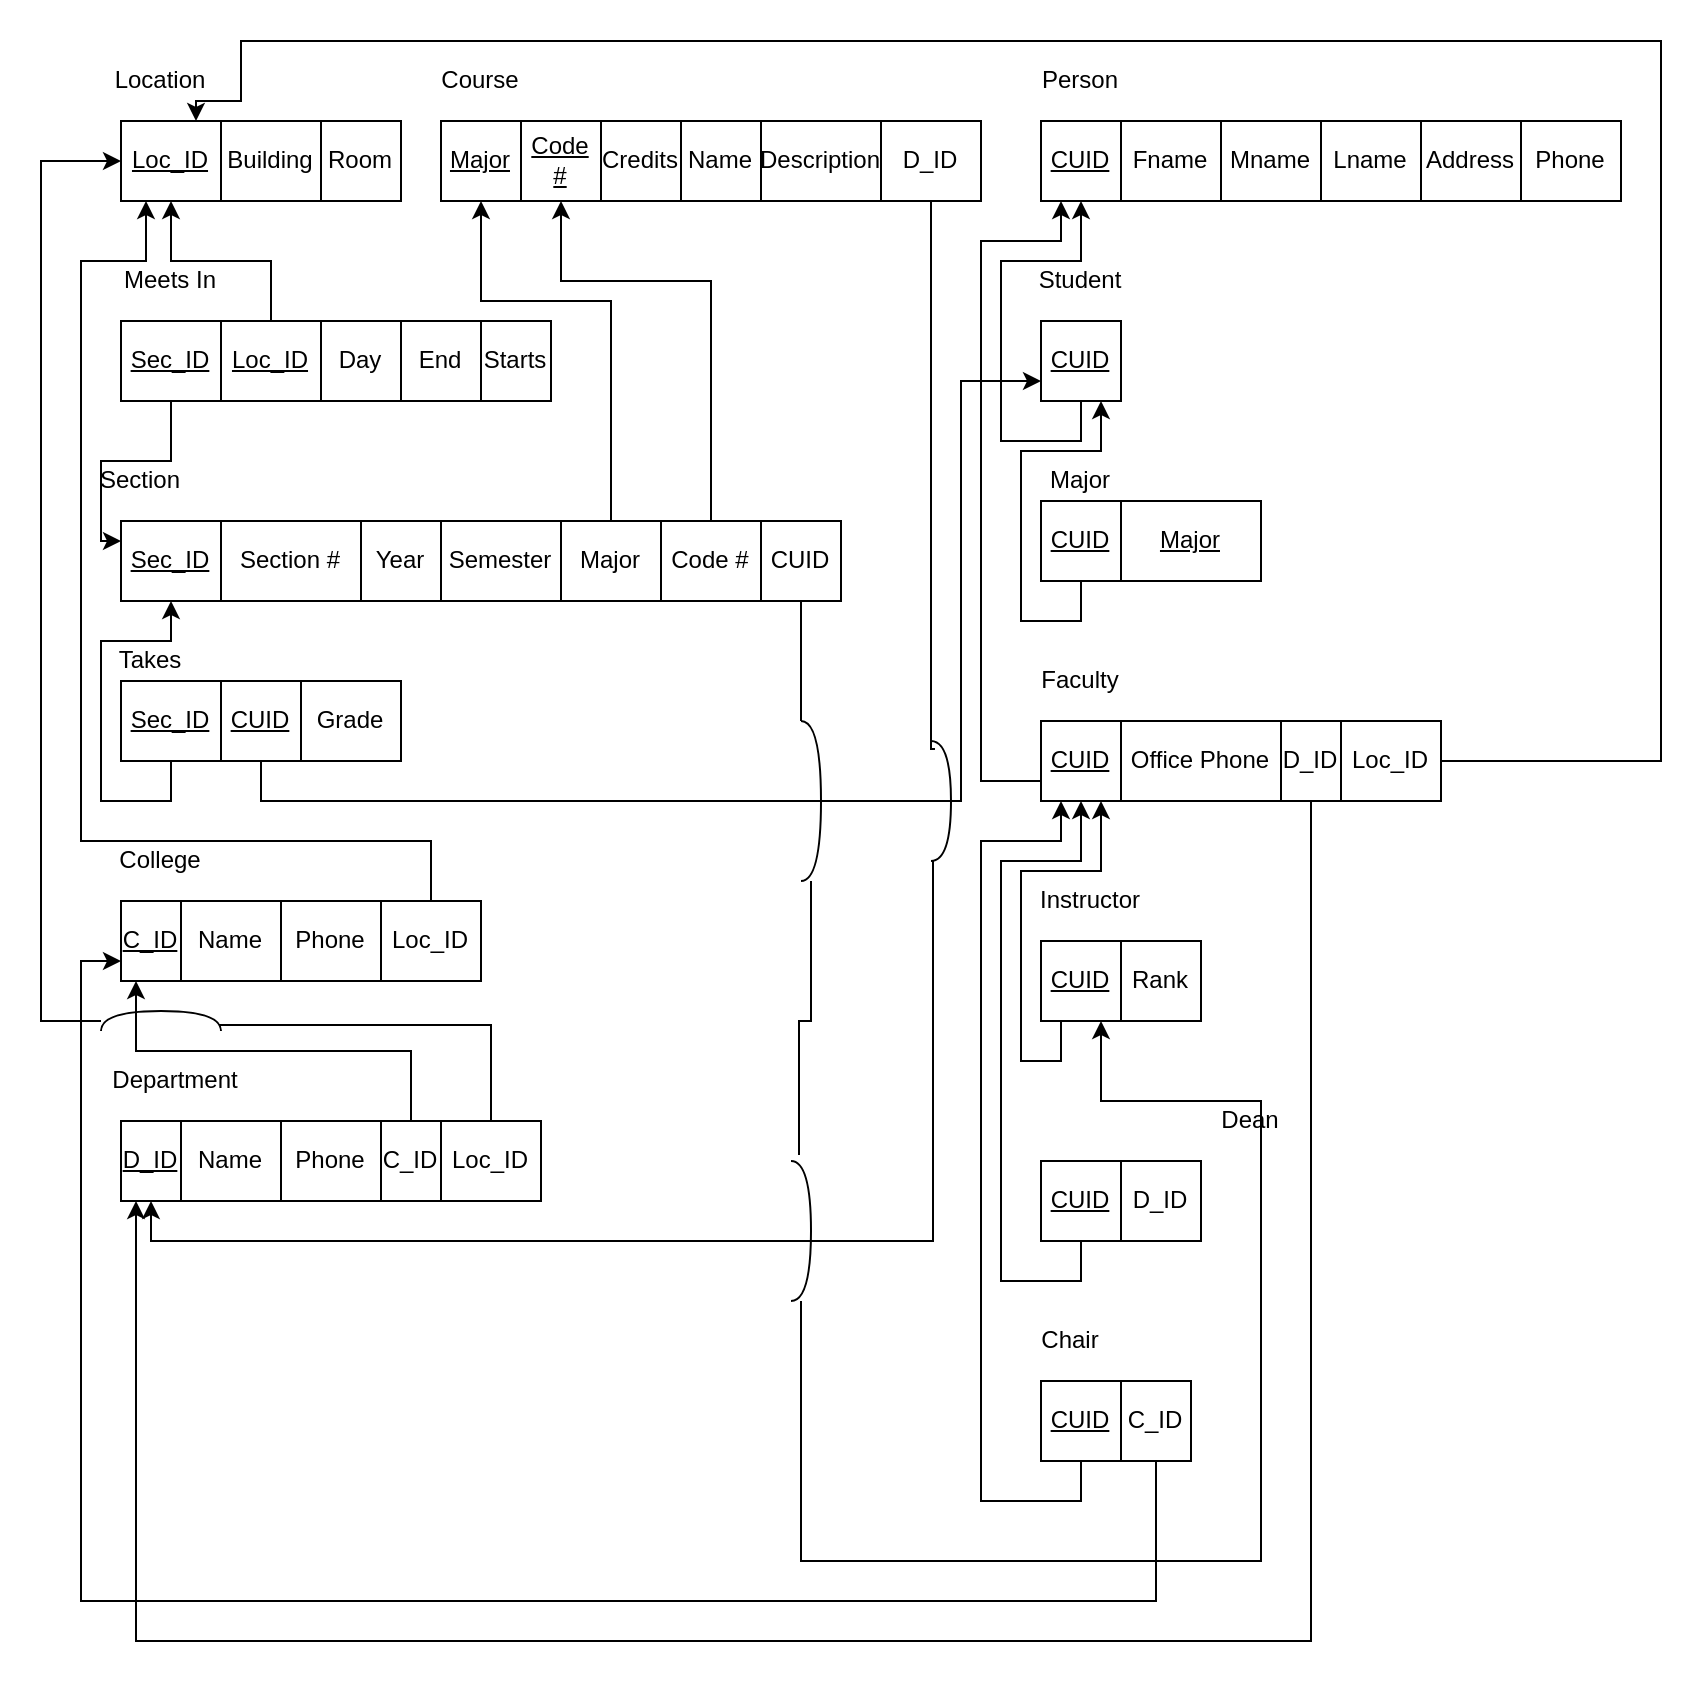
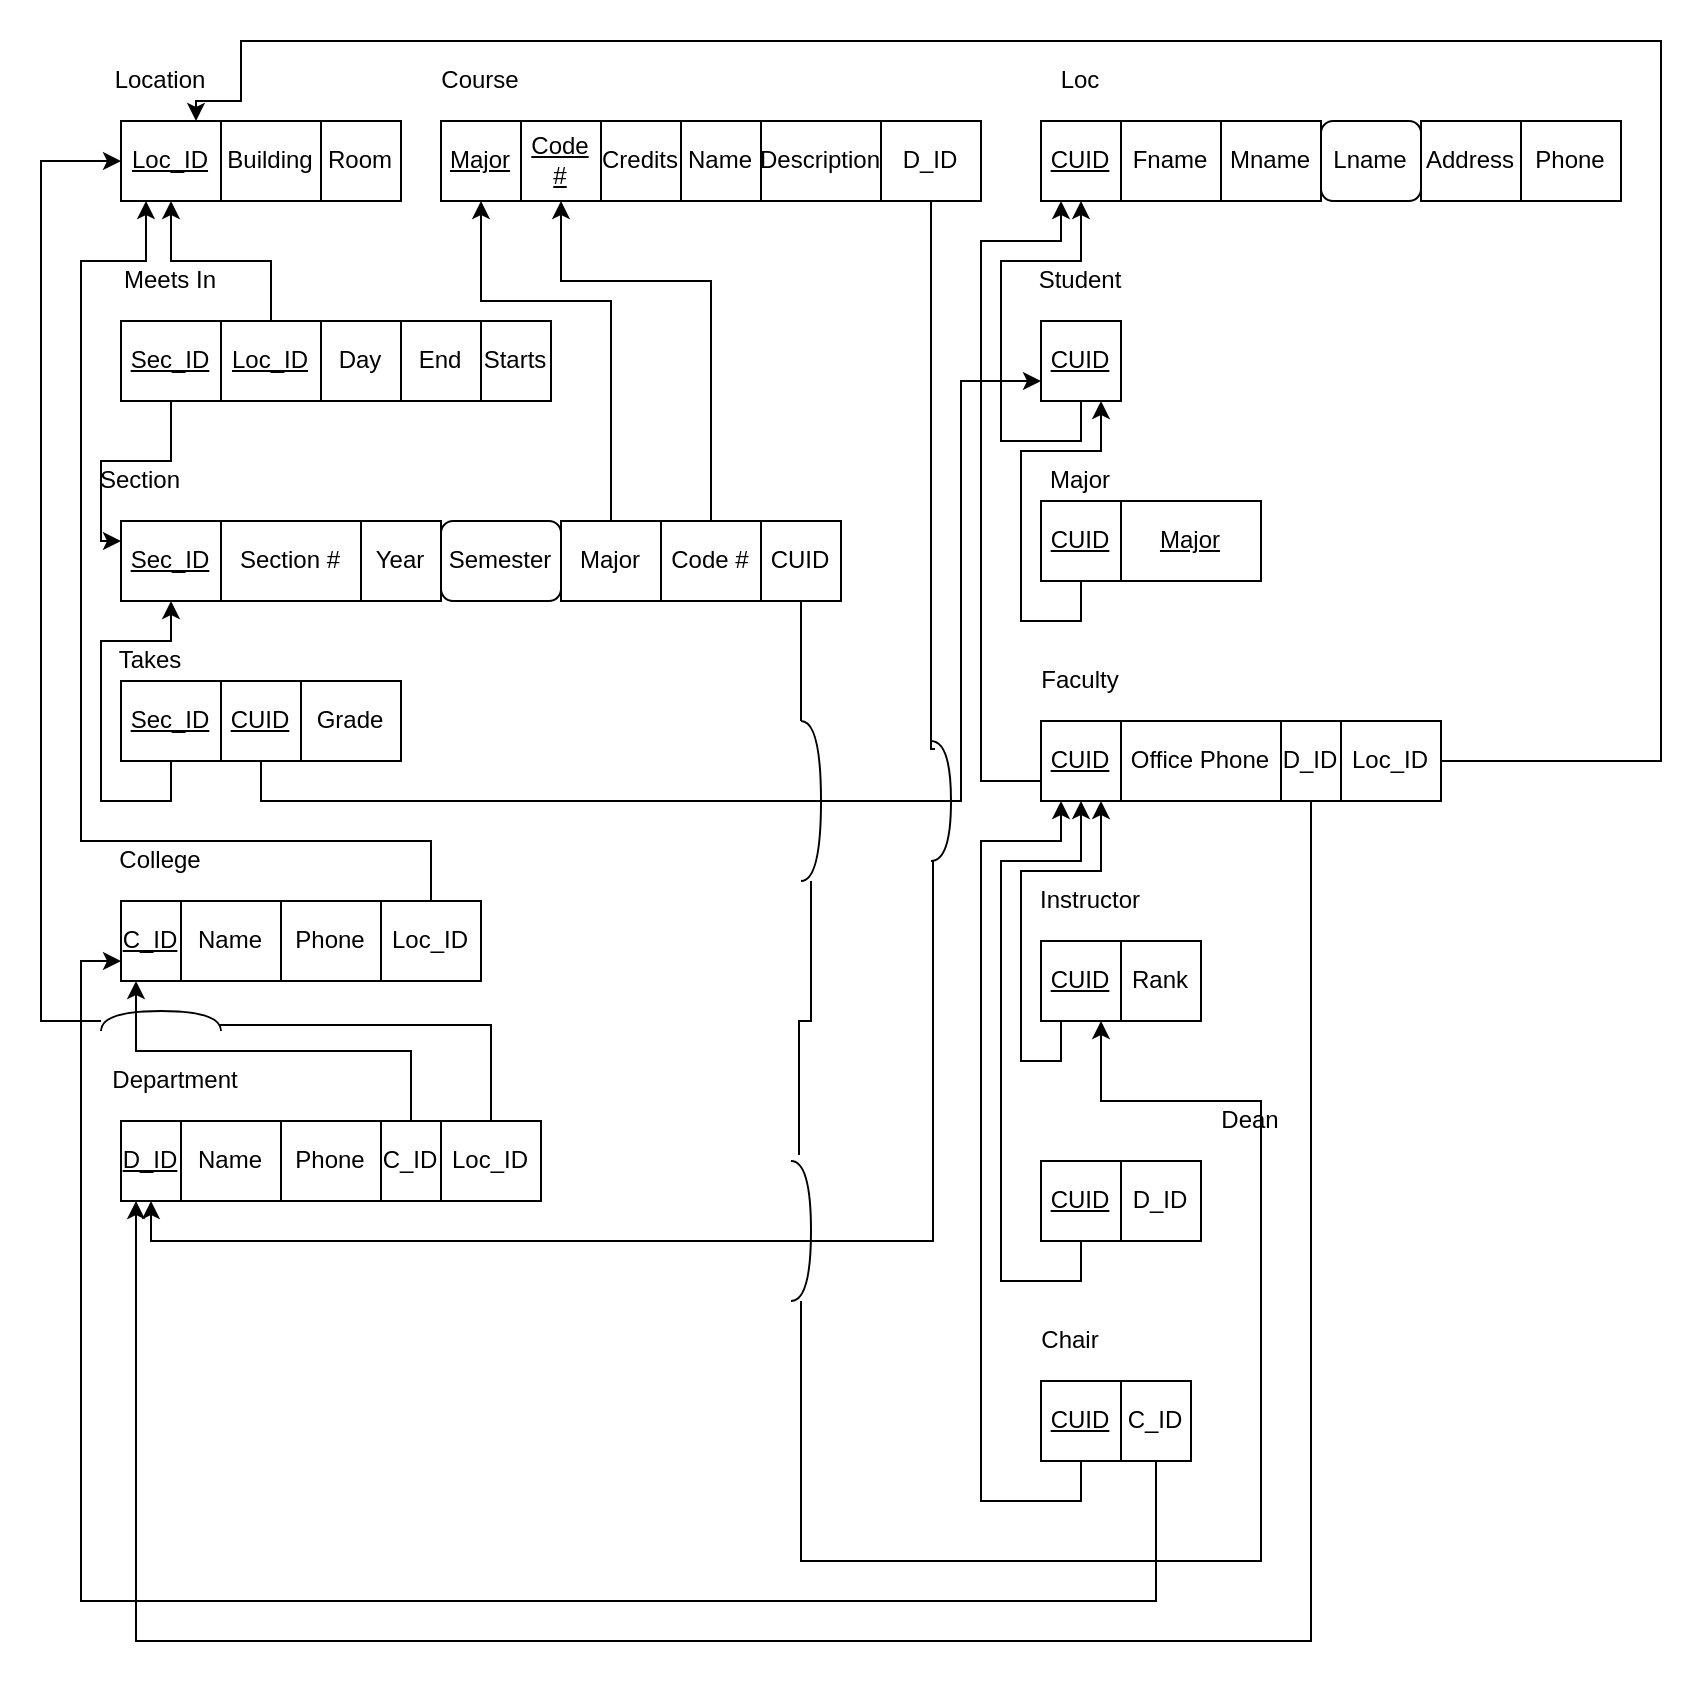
(1081, 81) -> (1081, 81)
(1371, 161) -> (1371, 161)
(501, 561) -> (501, 561)
